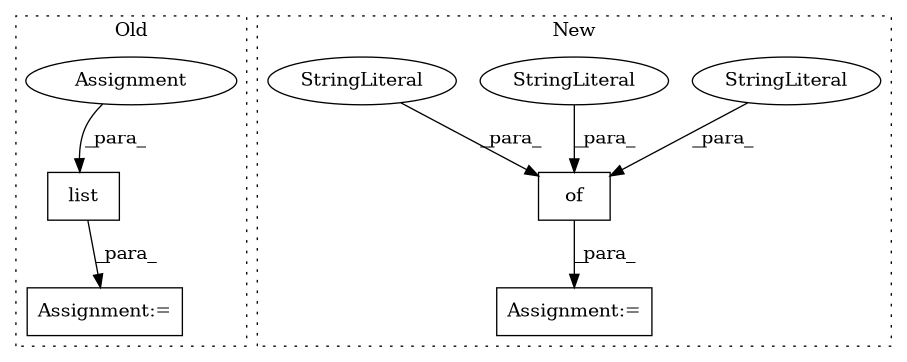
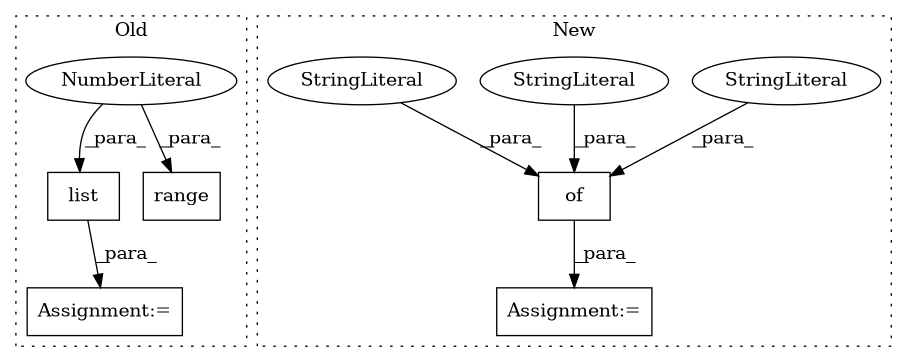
(131, 81) -> (131, 81)
none -> (182, 196)
